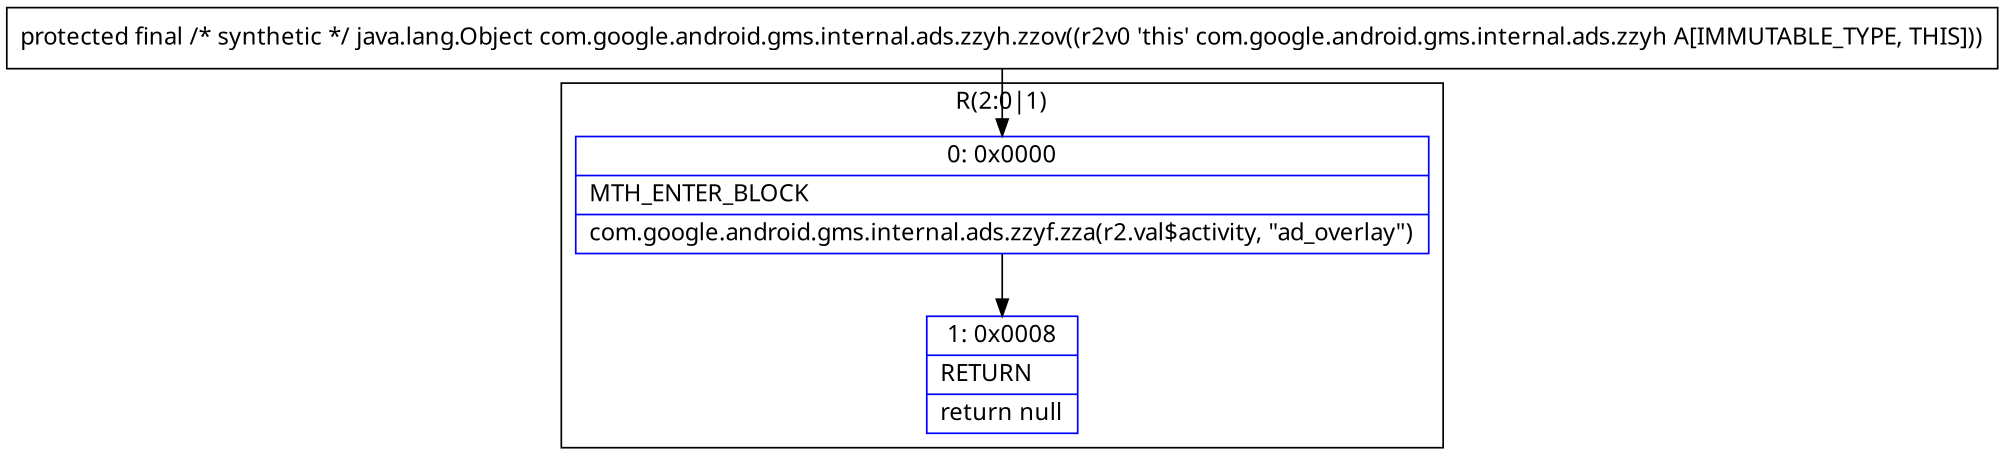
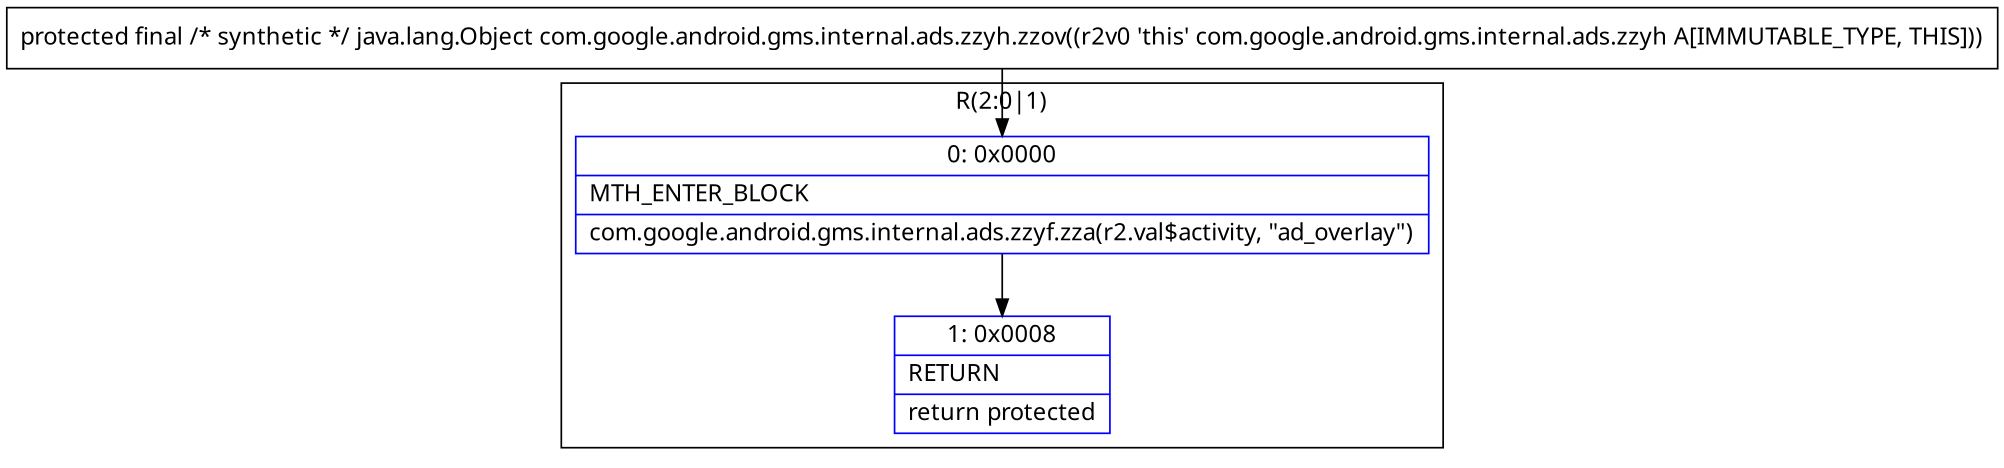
(1002, 413) -> (1002, 413)
